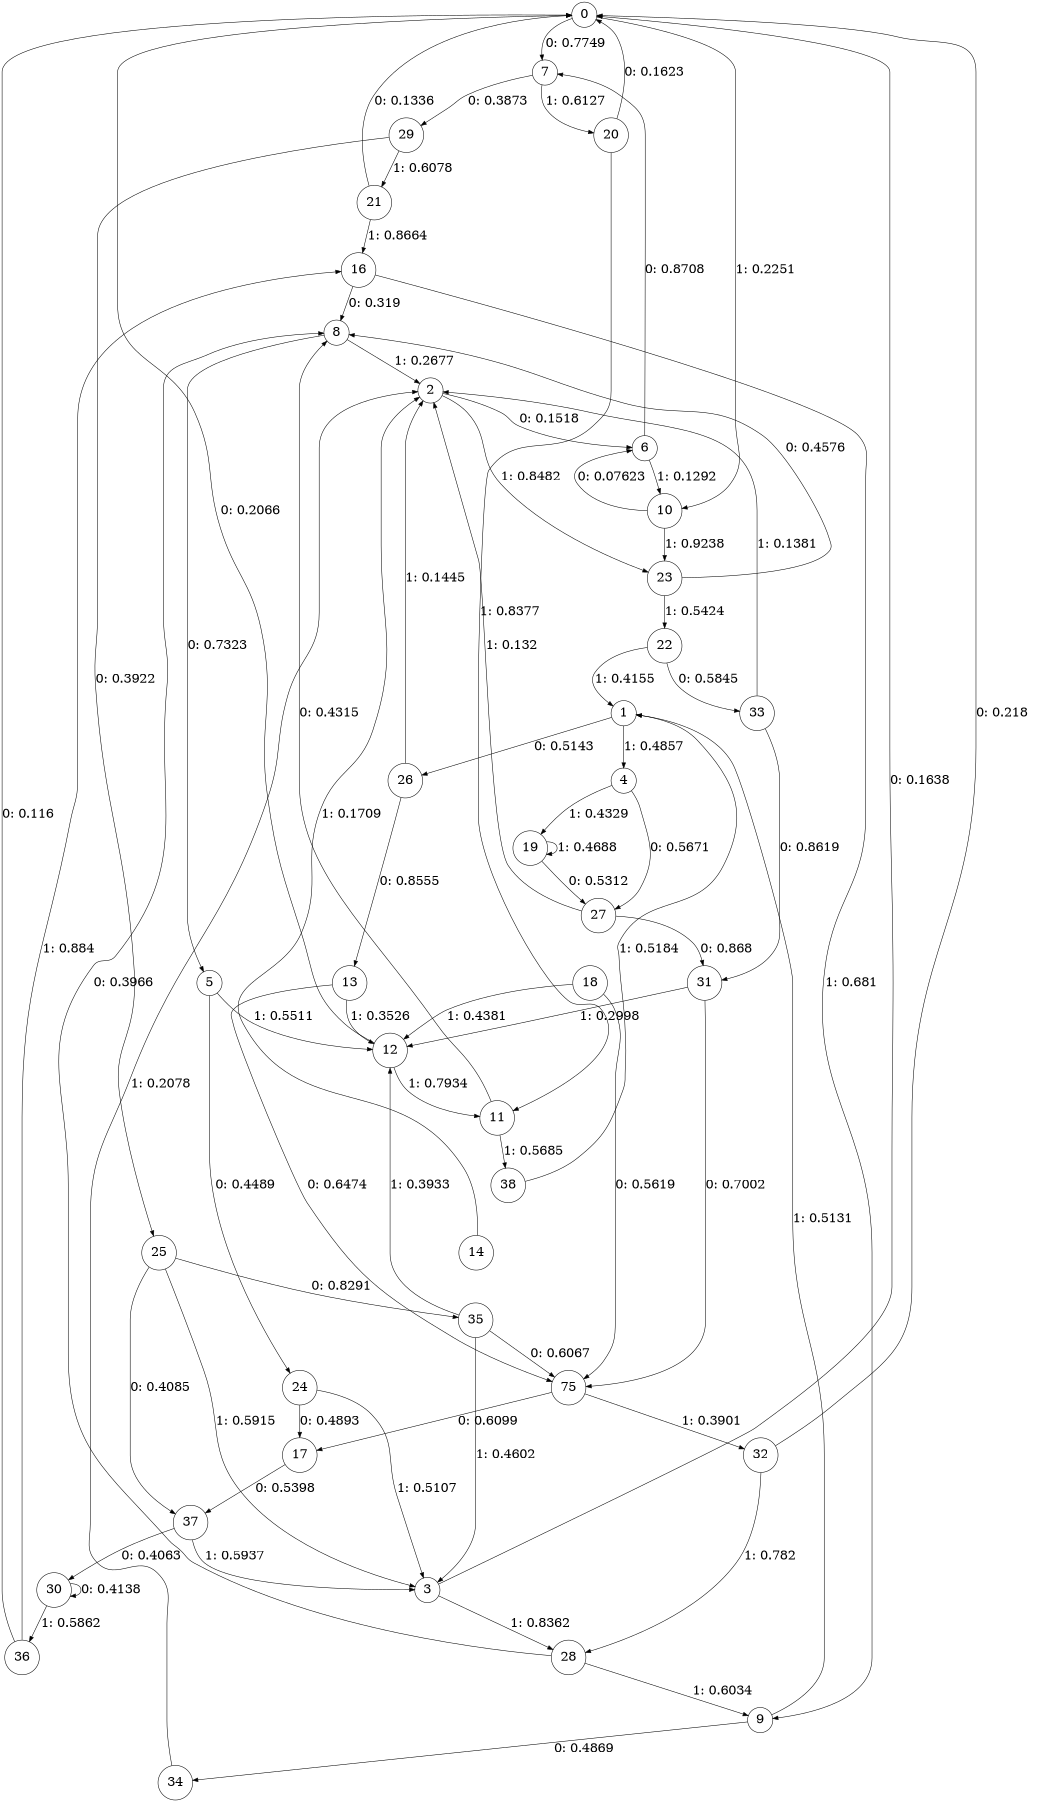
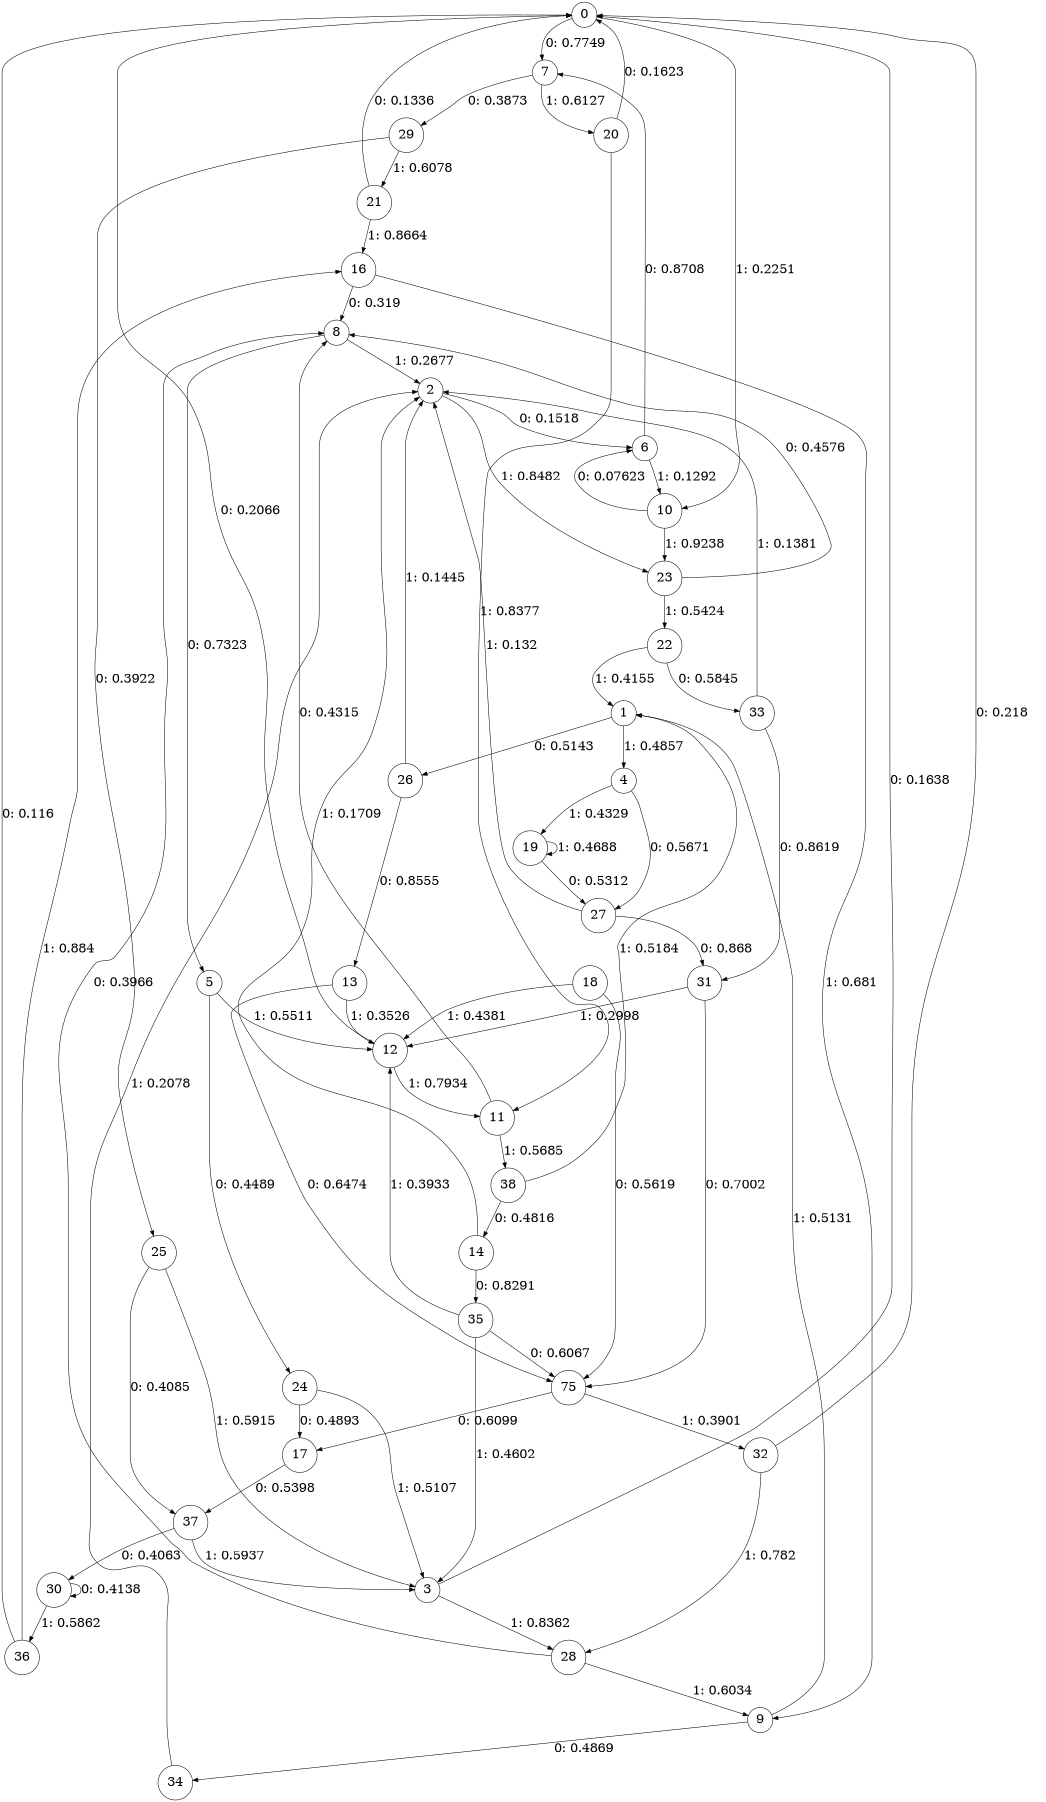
none -> (493, 1217)
(313, 1294) -> (476, 1284)
